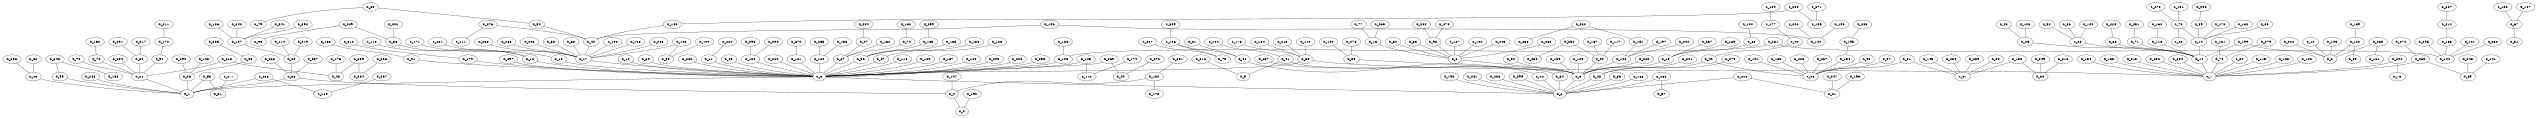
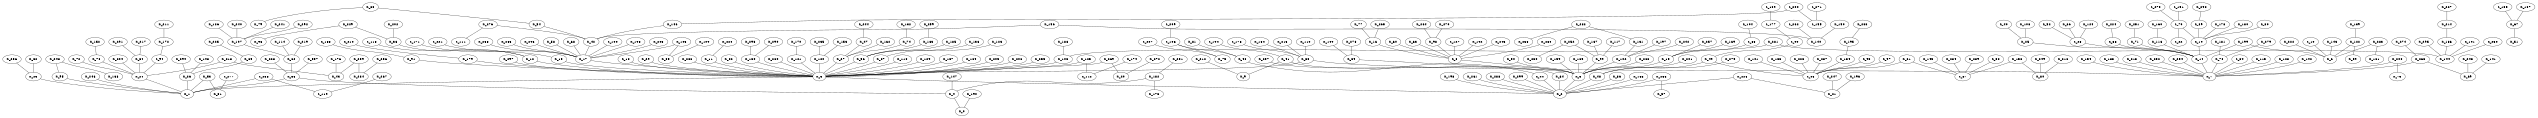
(796, 42) -> (796, 42)
